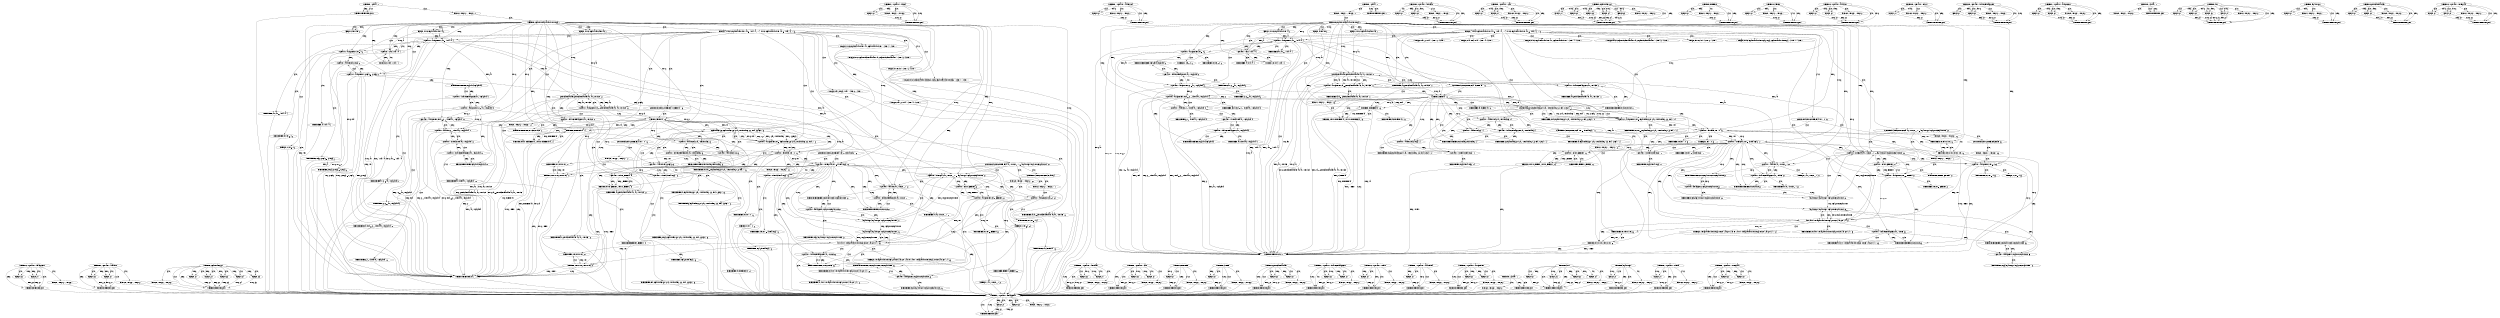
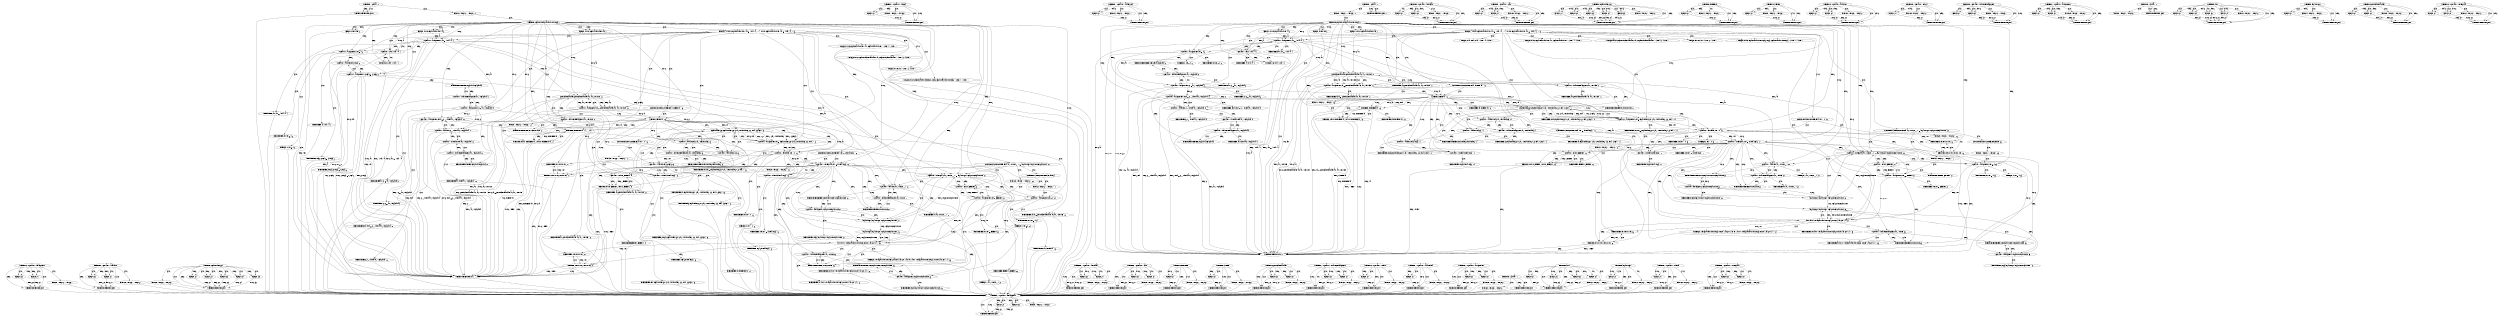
(1429, 41) -> none
(845, 91) -> none
(905, 102) -> none
